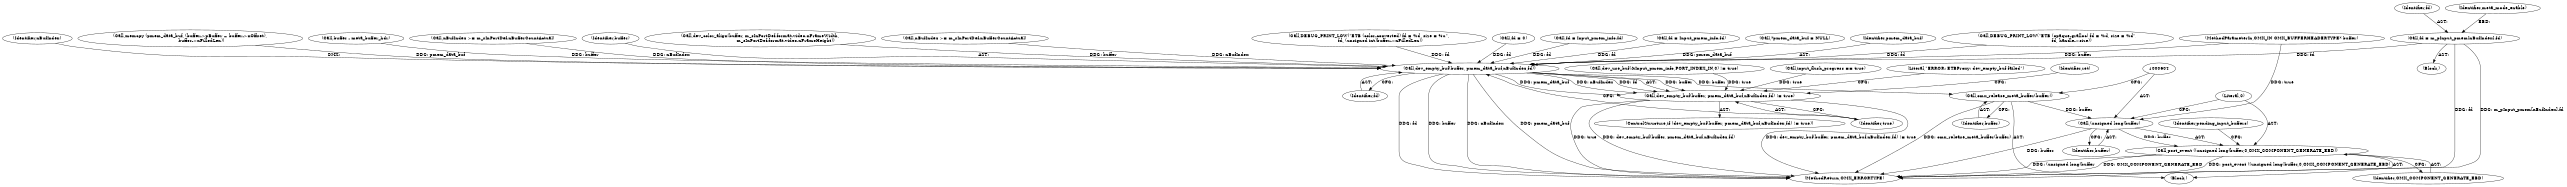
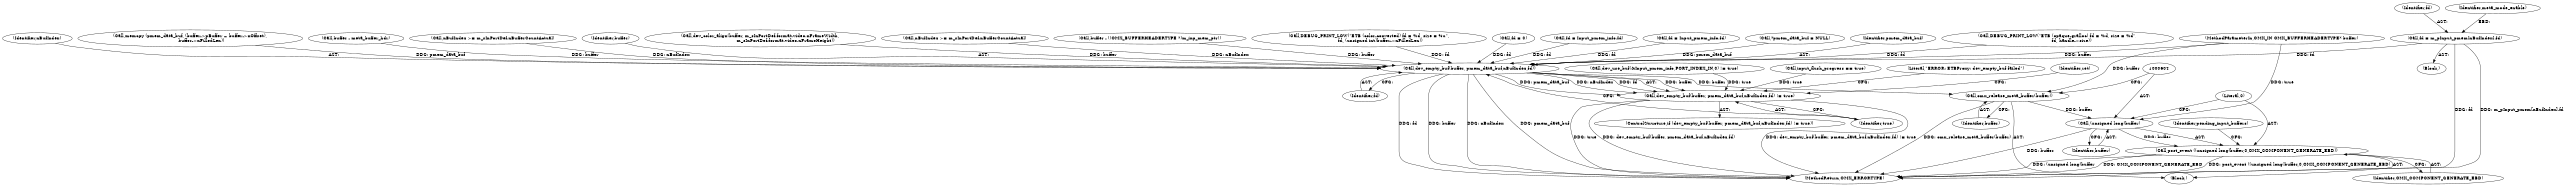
none -> (1150, 38)
none -> (2142, 54)
(335, 55) -> (335, 55)
